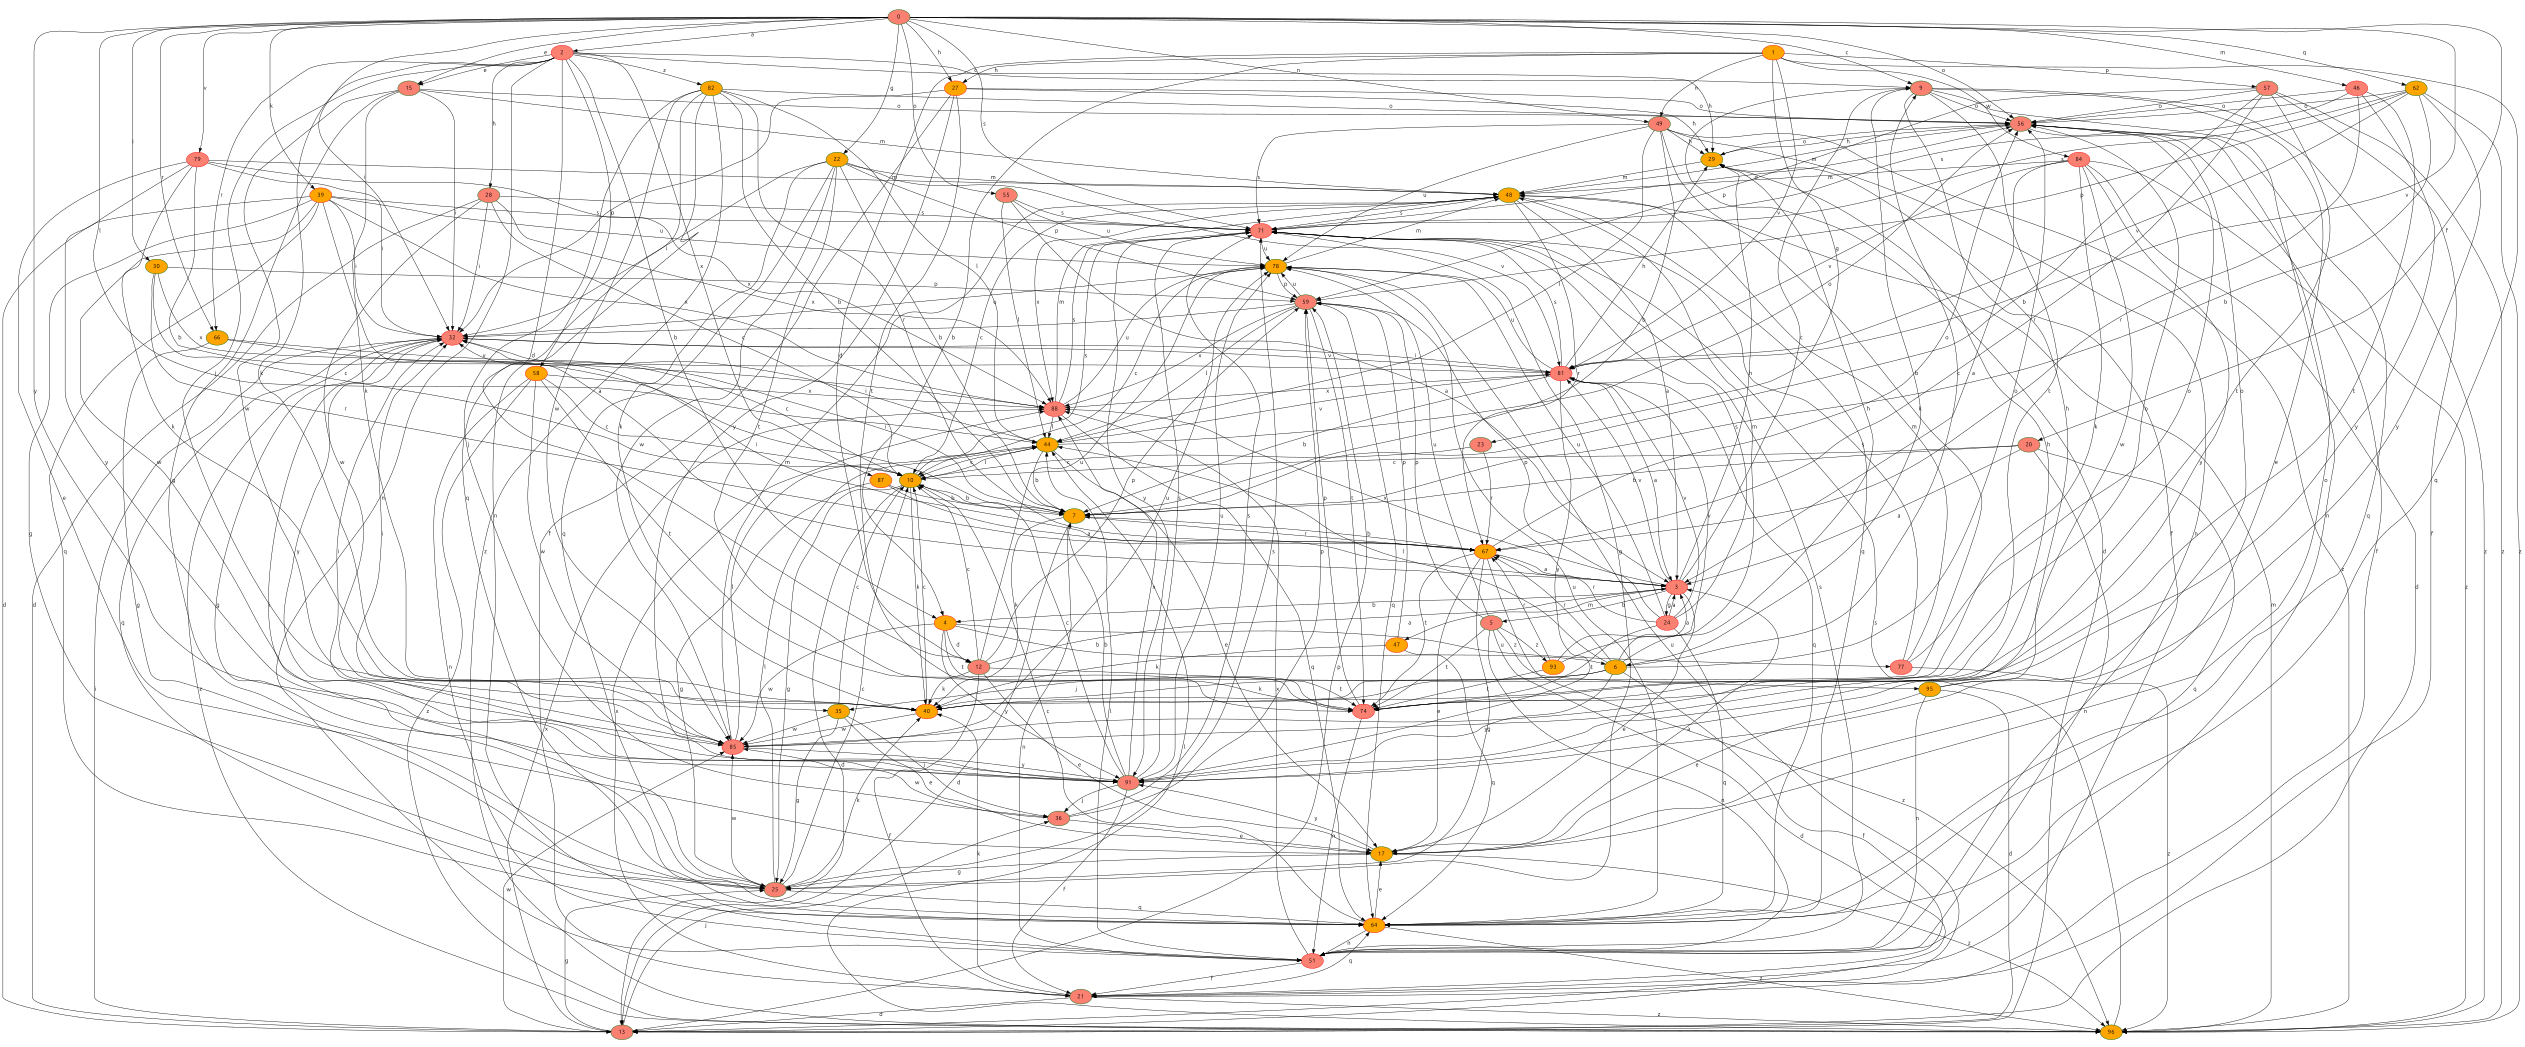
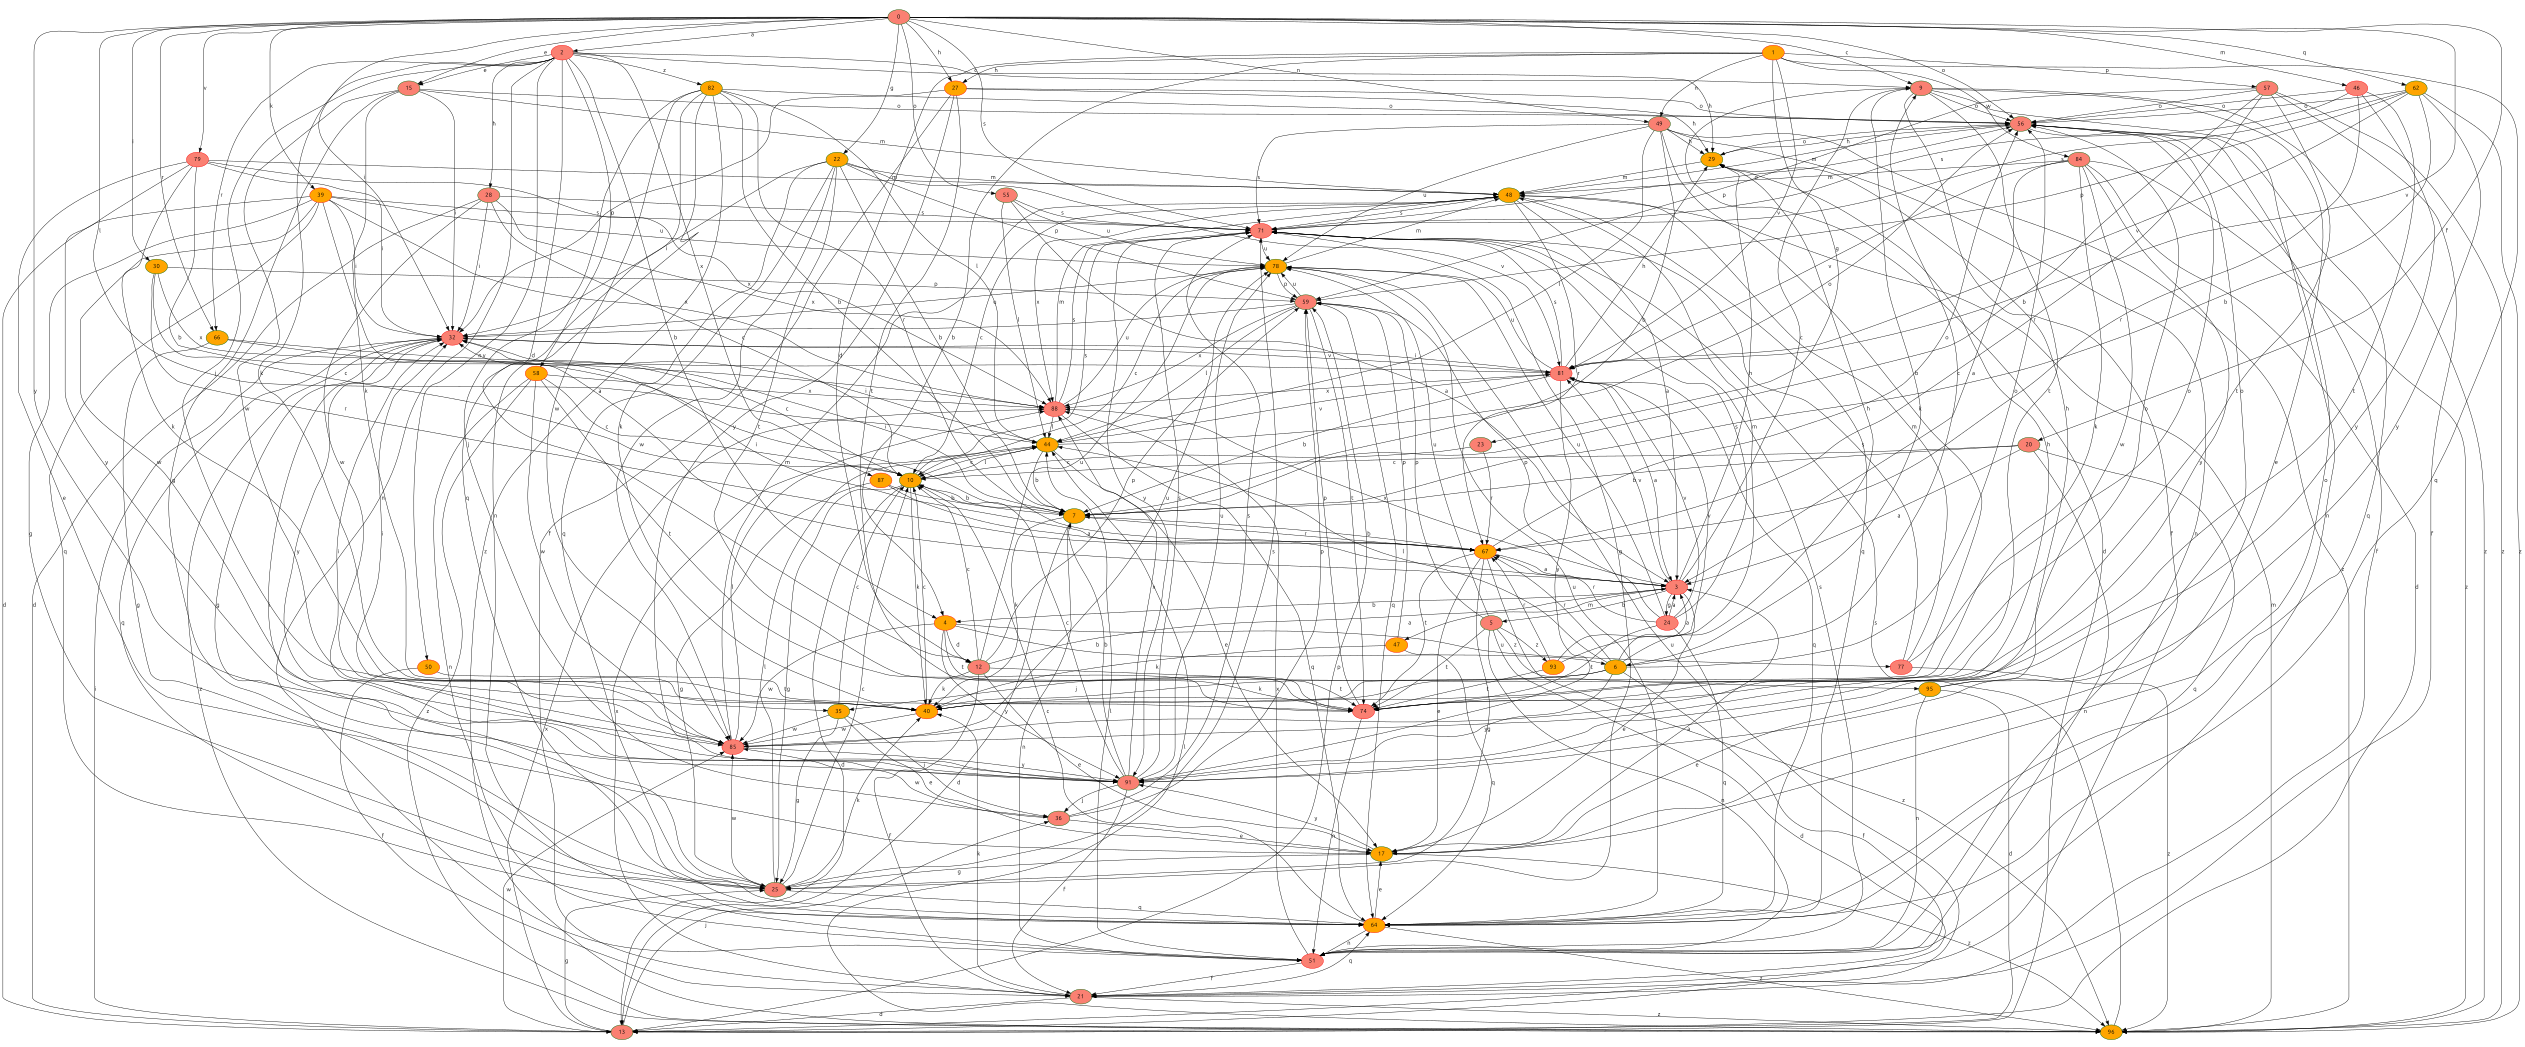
(2079, 160) -> (2079, 160)
none -> (429, 667)
